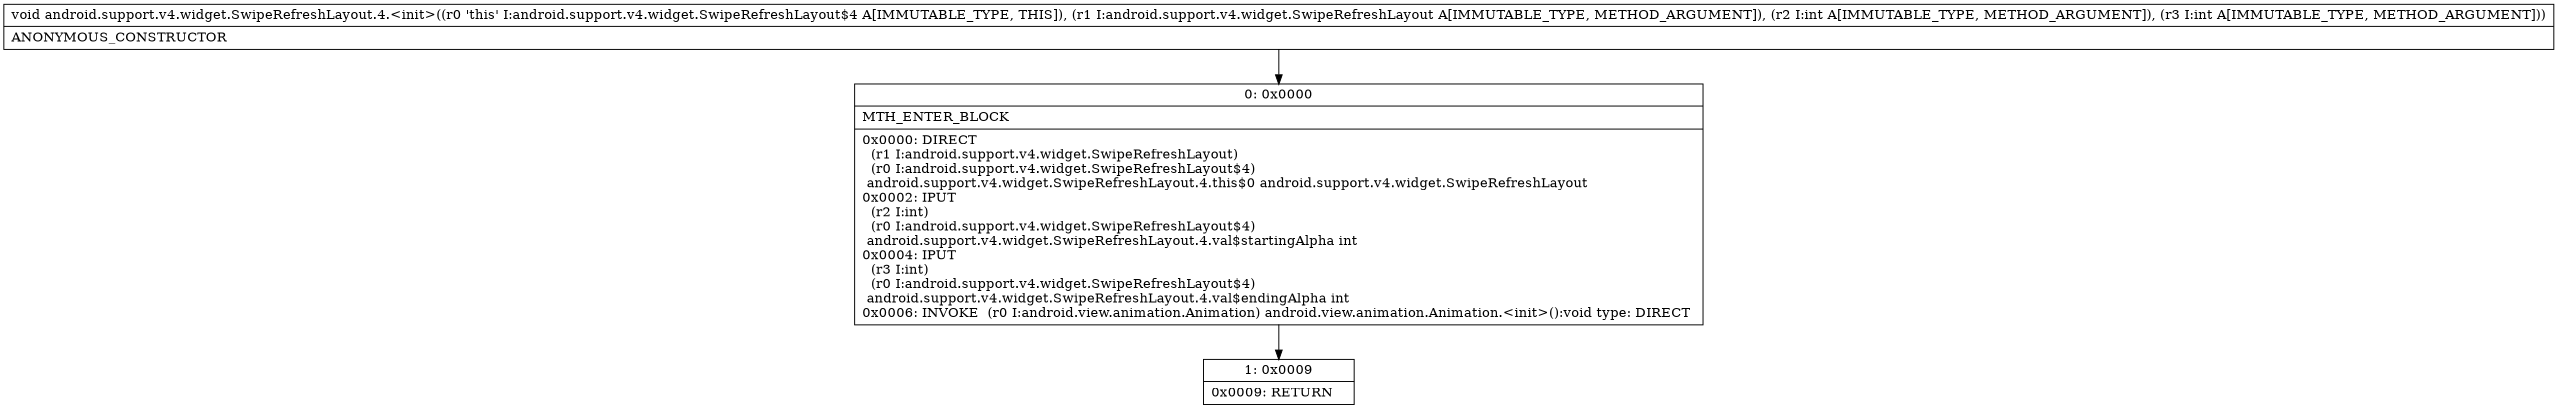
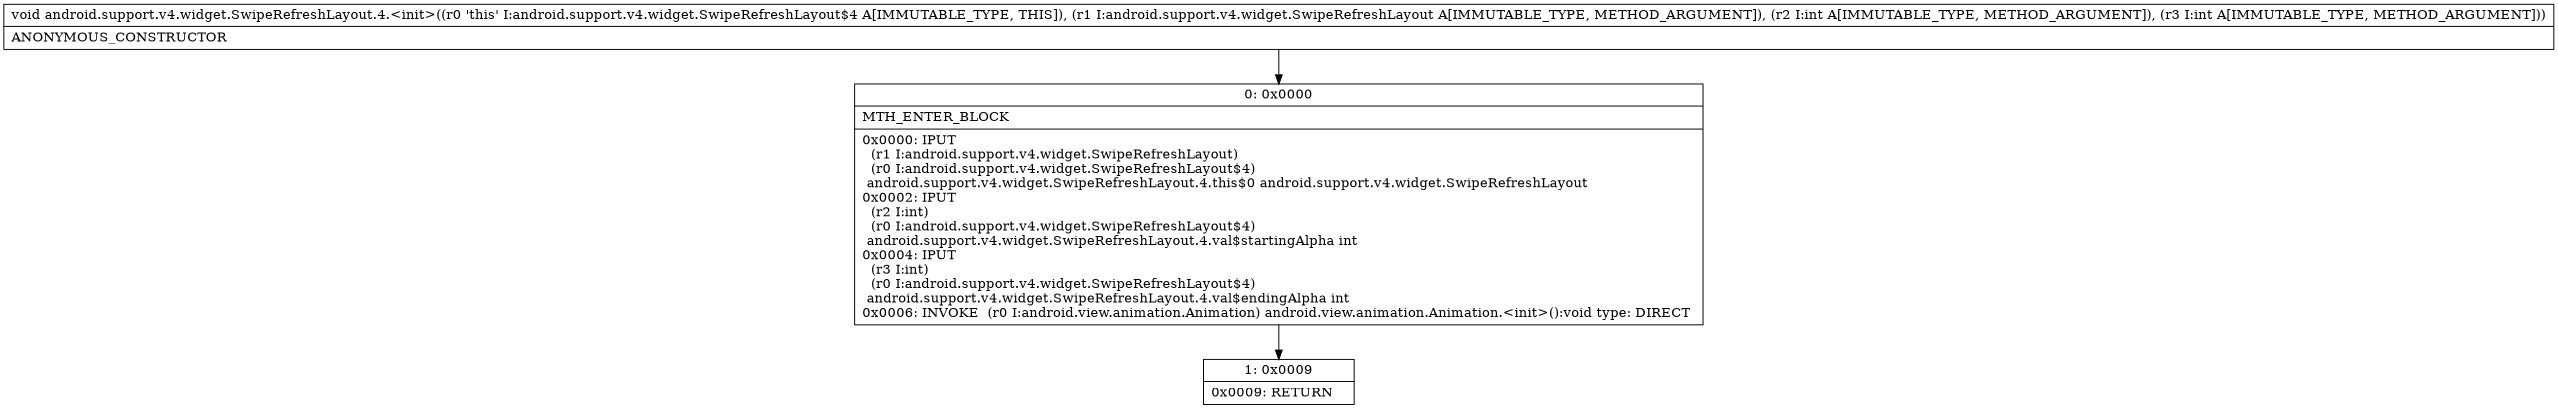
(924, 140) -> (914, 140)
